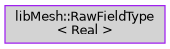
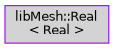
(85, 24) -> (57, 24)
